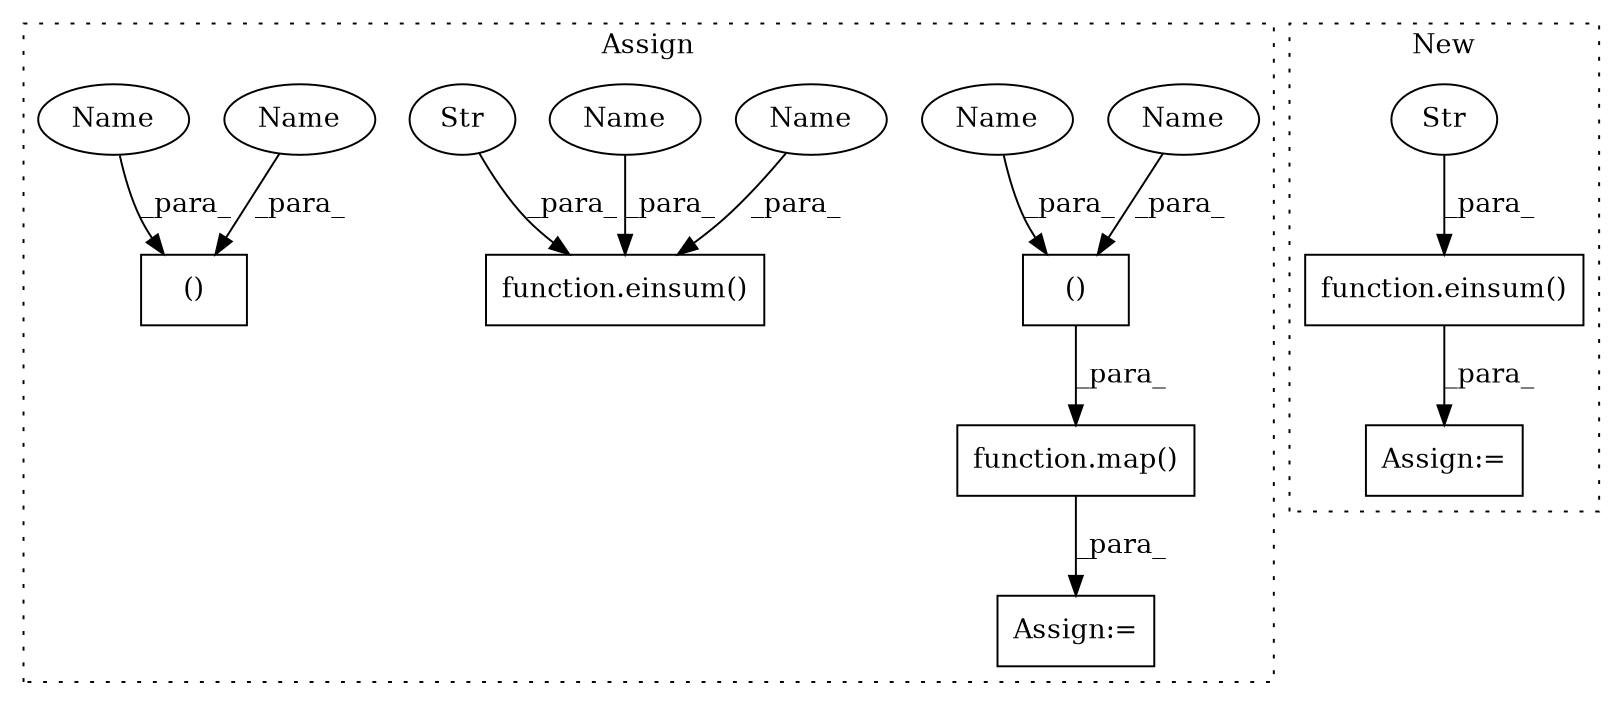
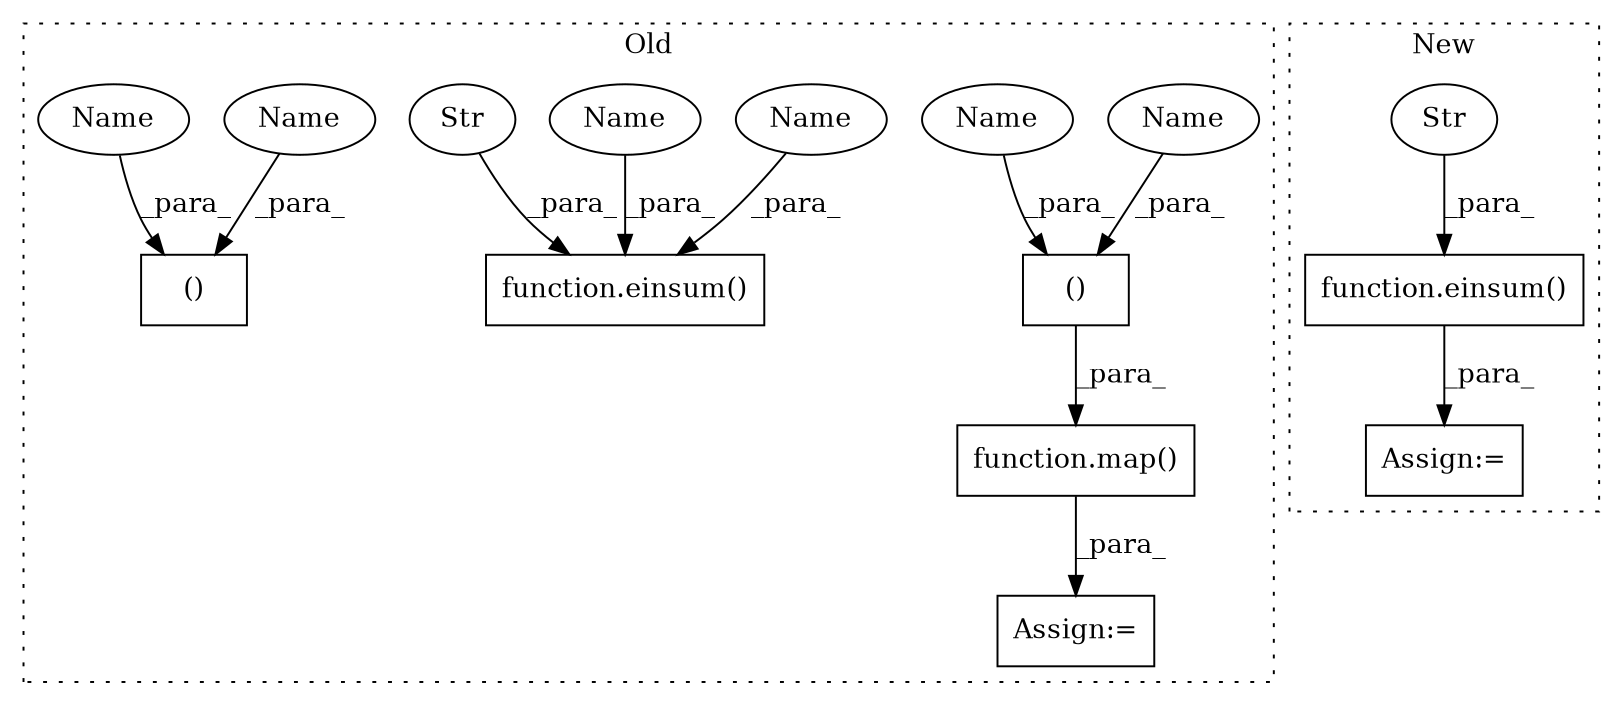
(649, 46) -> (649, 46)
